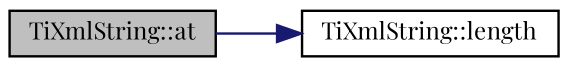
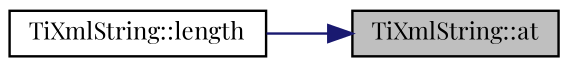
(246, 34) -> (297, 34)
